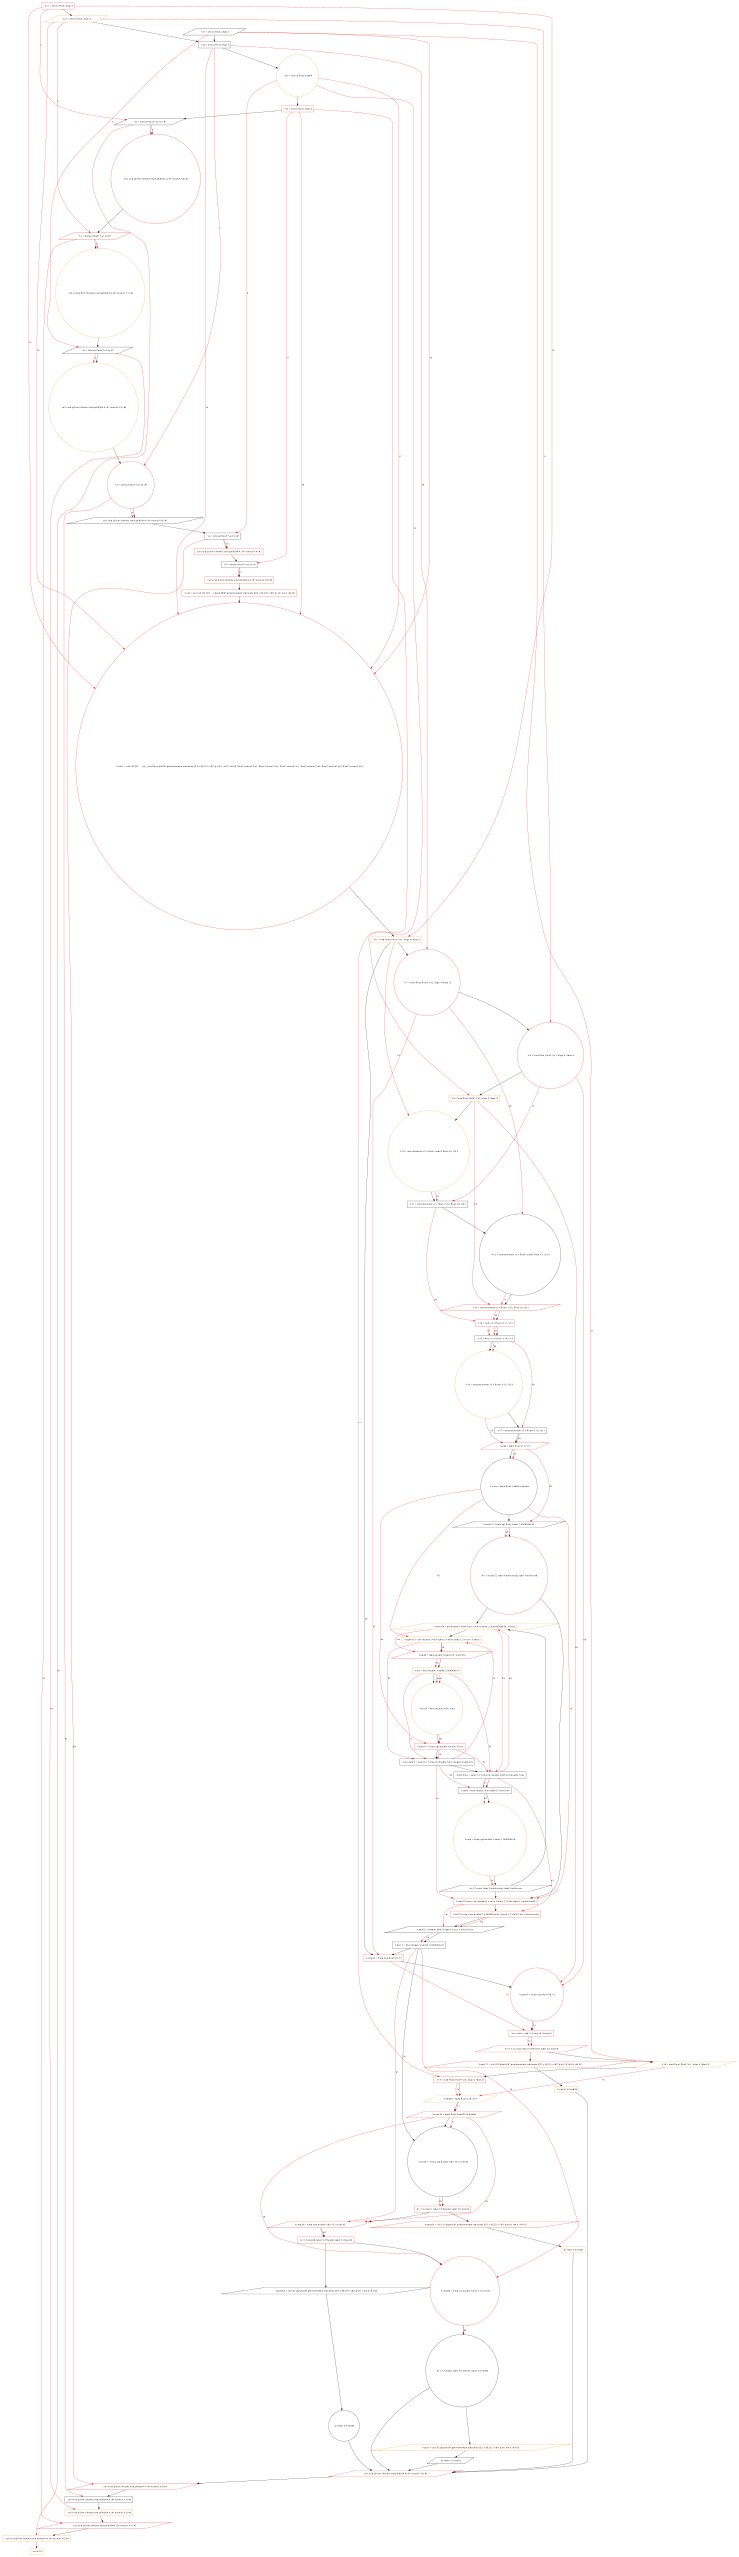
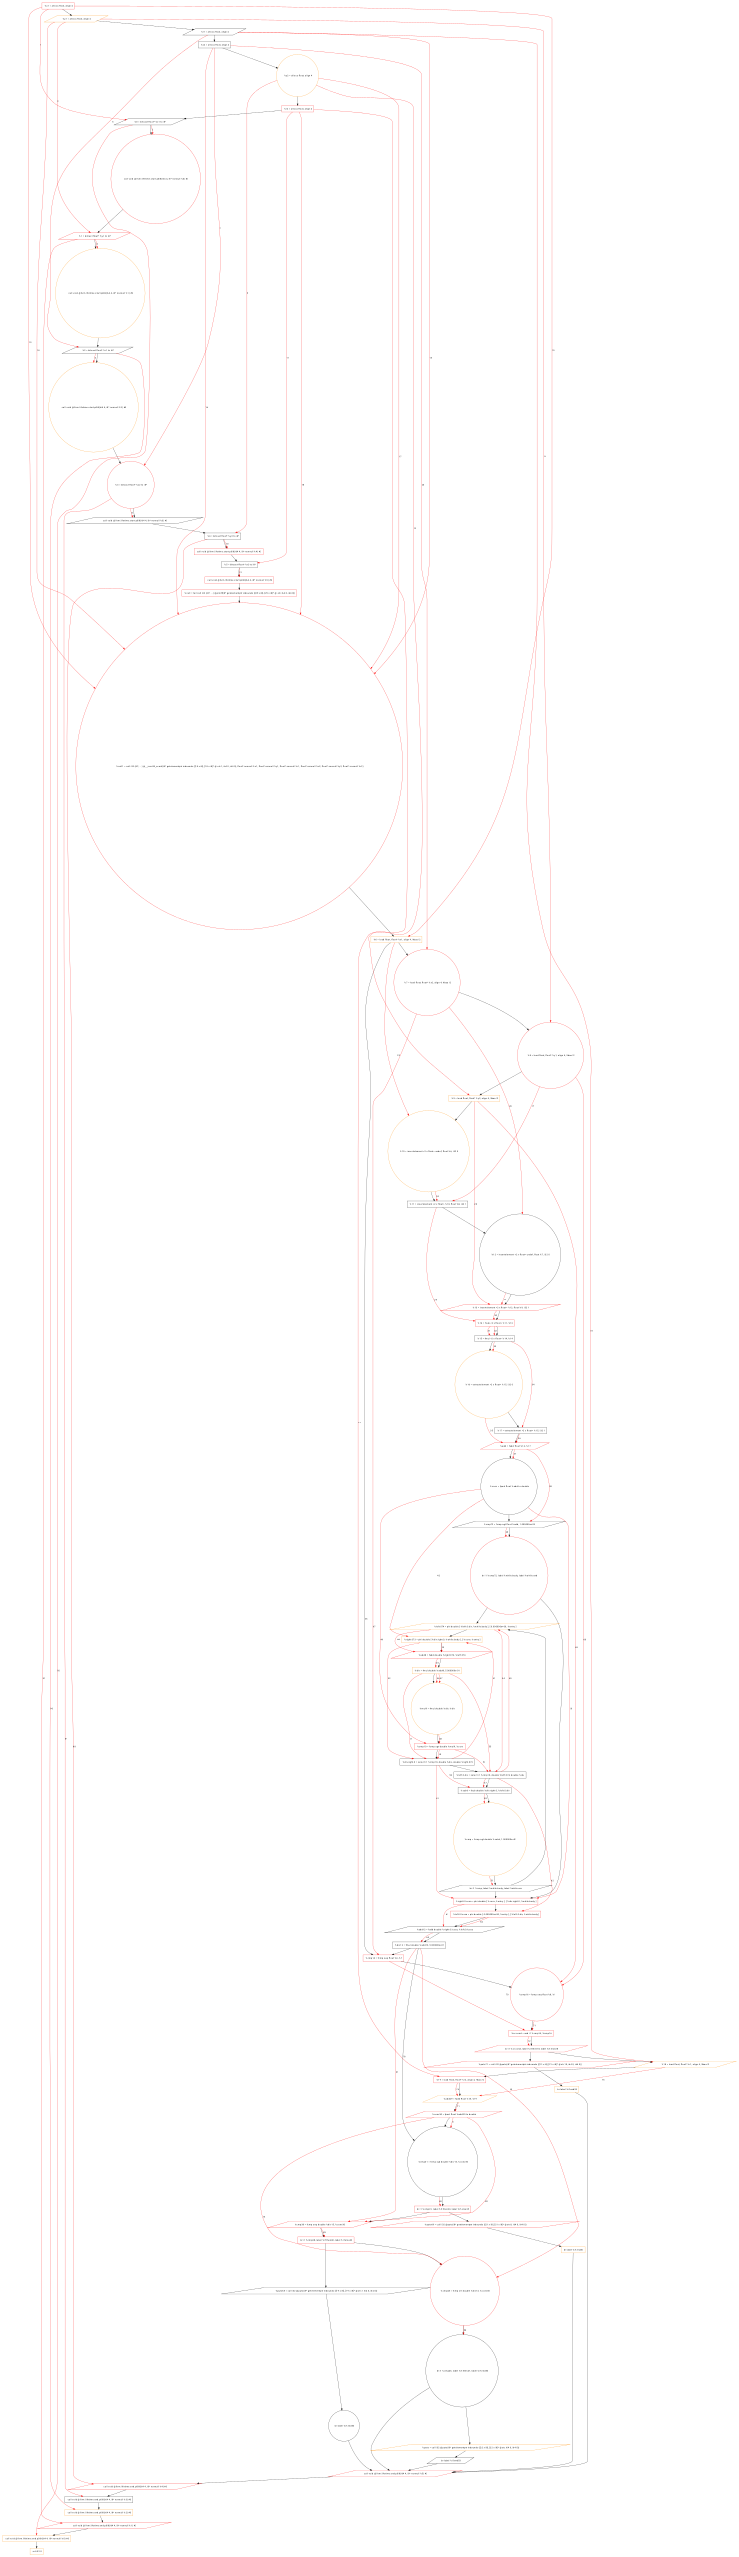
(144, 32) -> (144, 25)
(509, 1524) -> (509, 1524)
